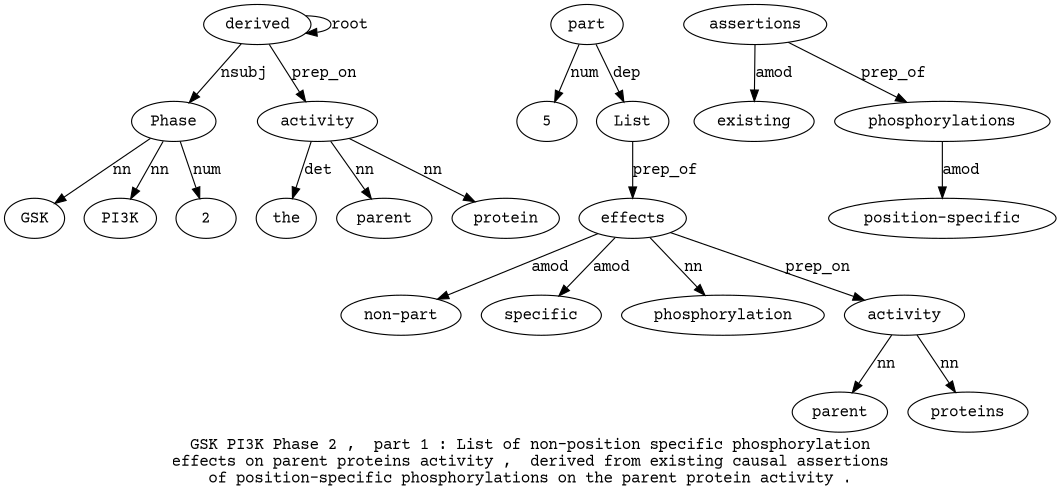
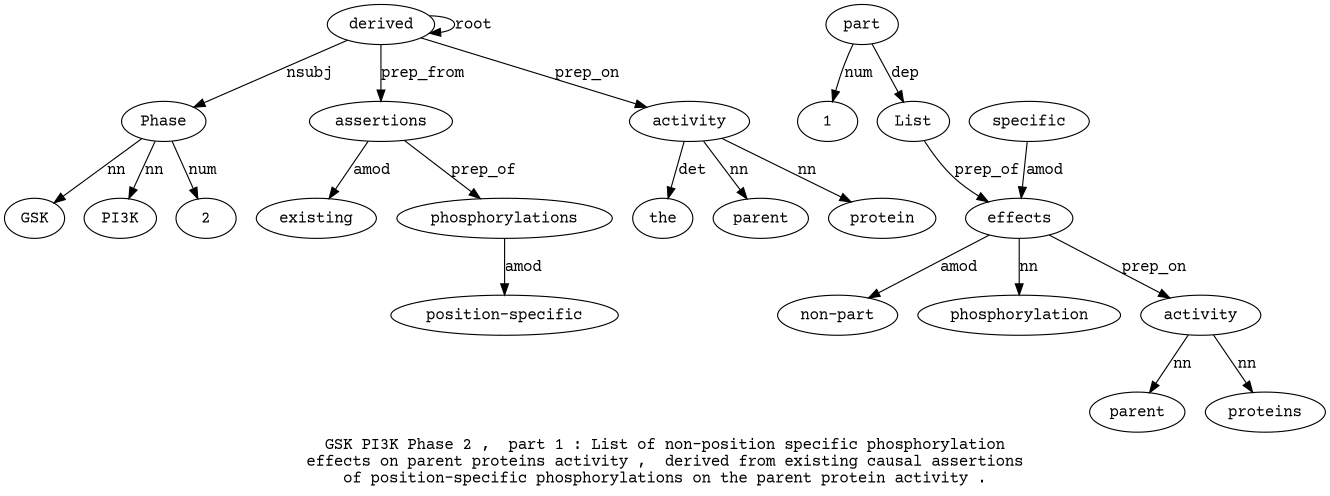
none -> (381, 67)
(547, 121) -> (828, 121)
(591, 263) -> (1025, 164)
